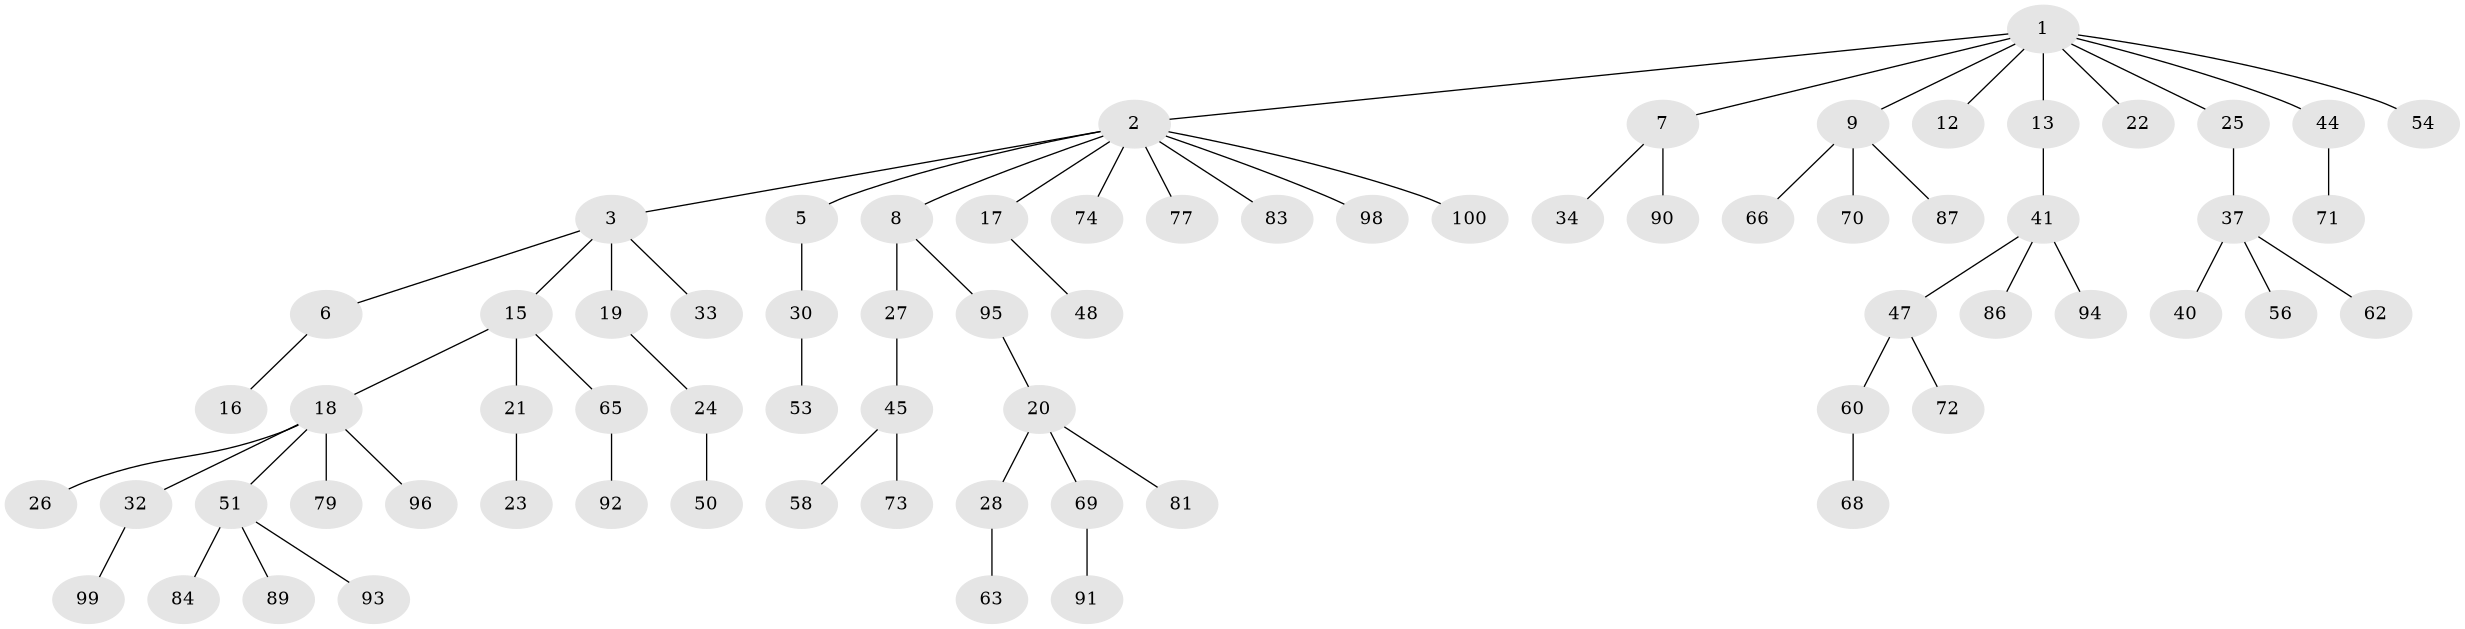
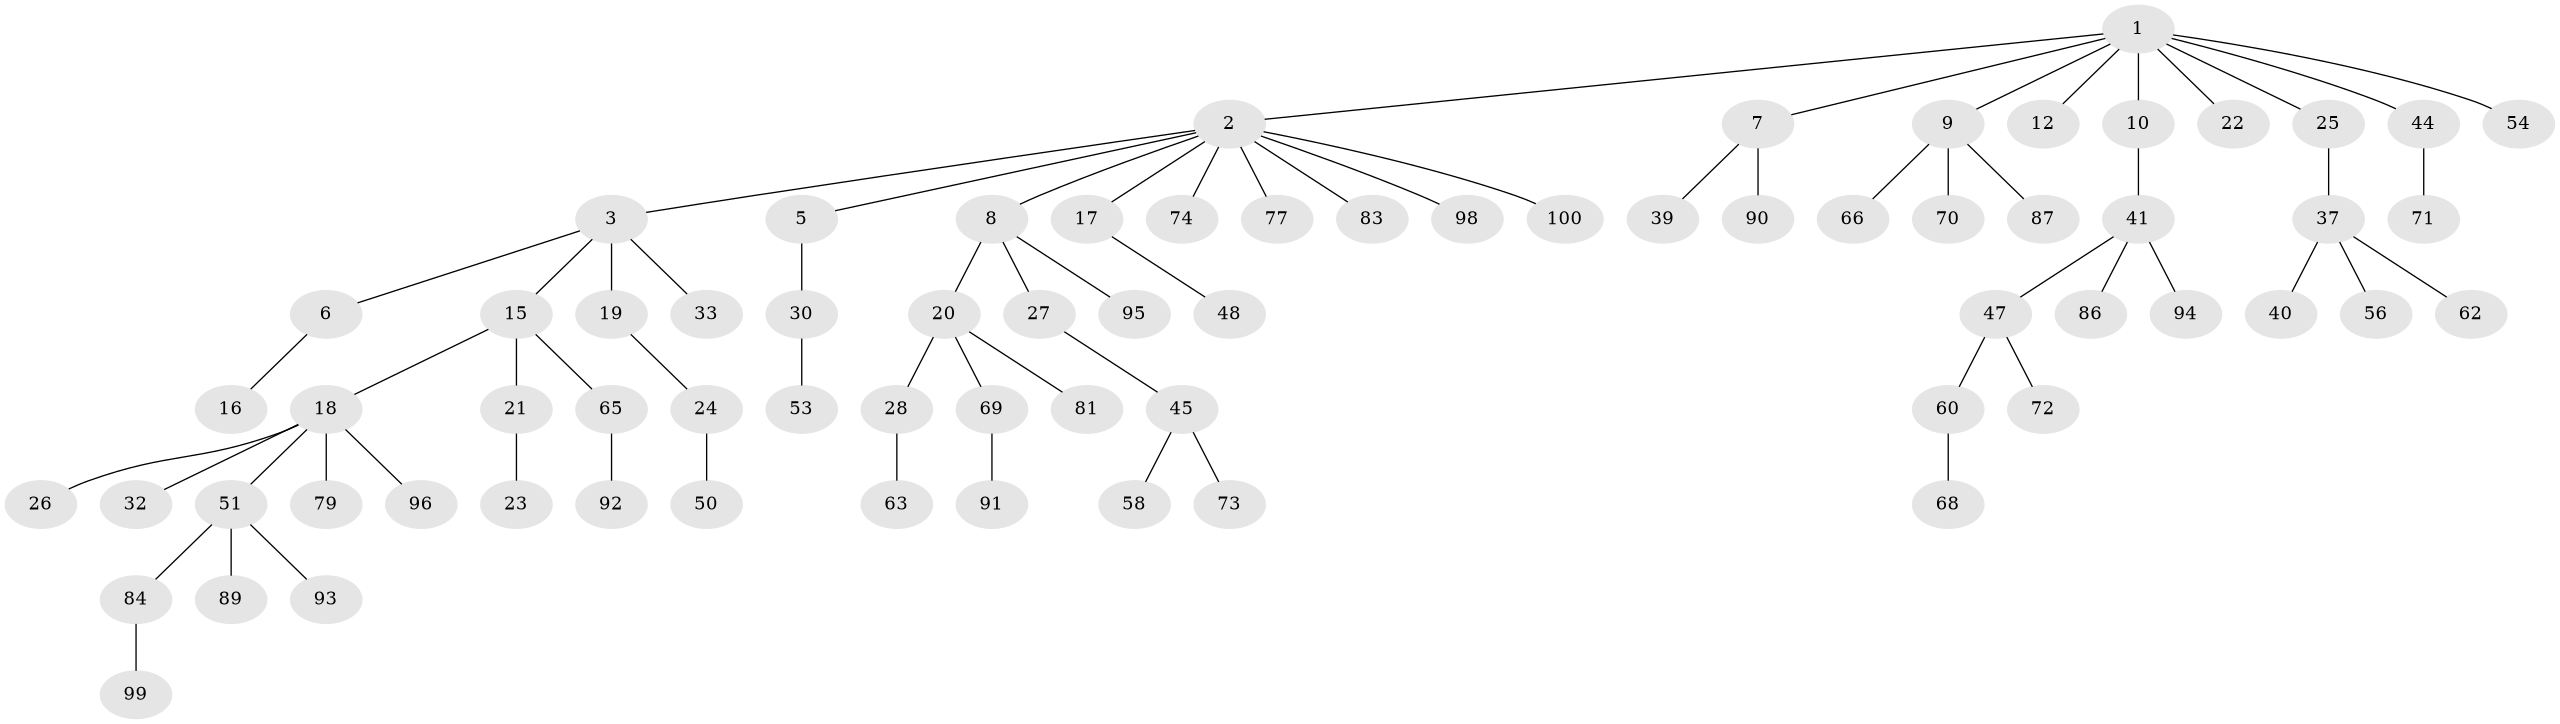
(2043, 124) -> (2138, 124)
(1568, 219) -> (1663, 219)
(1016, 362) -> (968, 267)
(112, 552) -> (136, 647)
